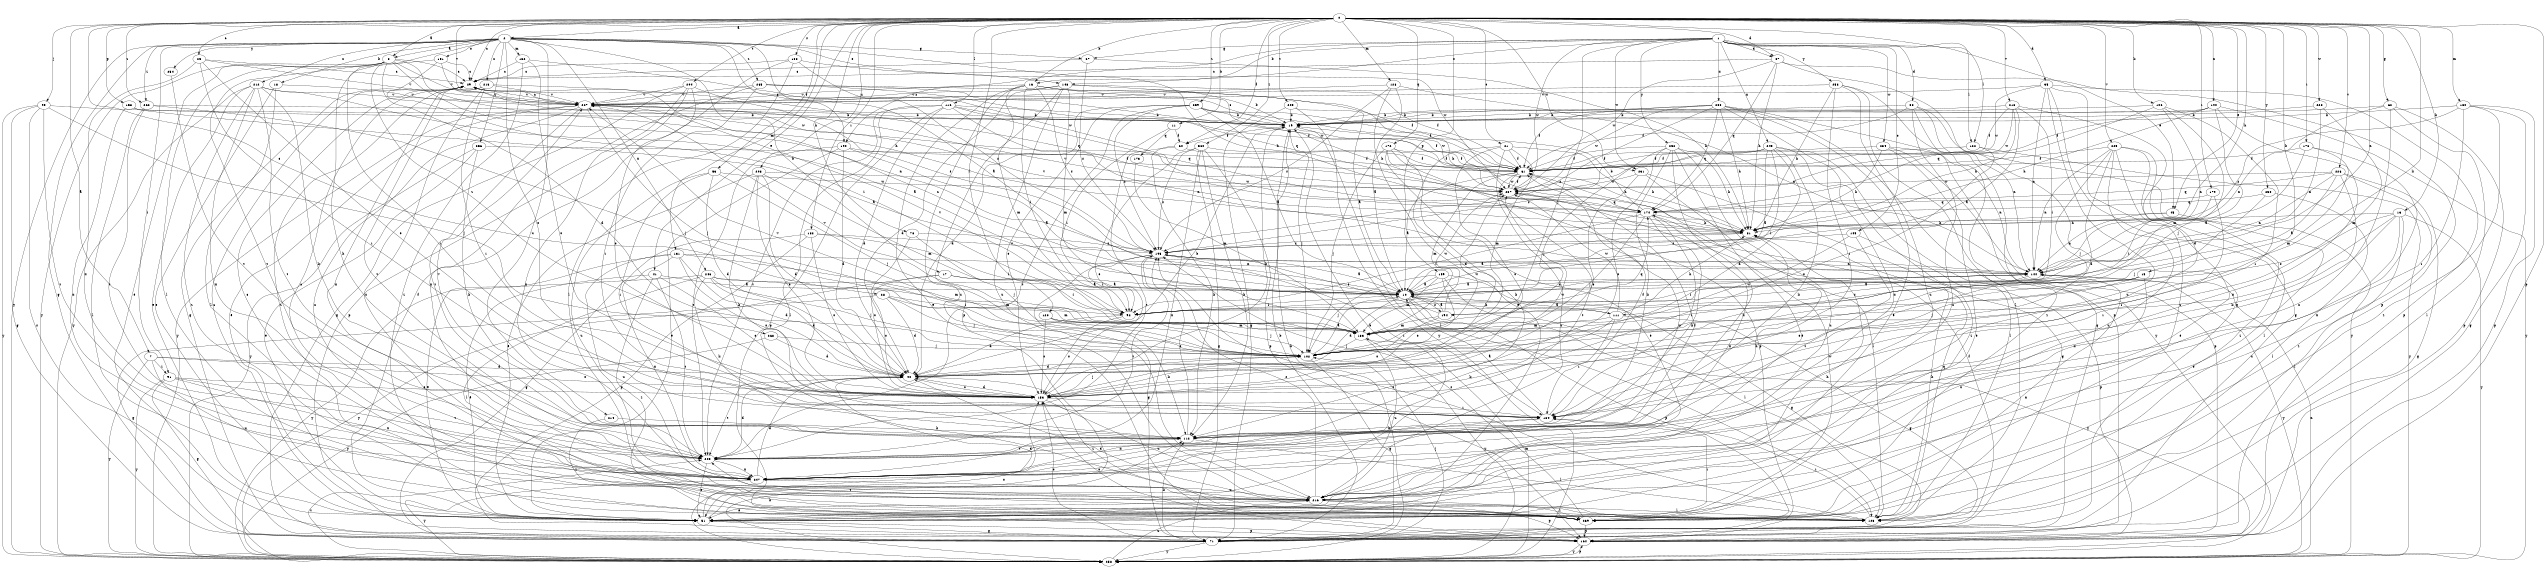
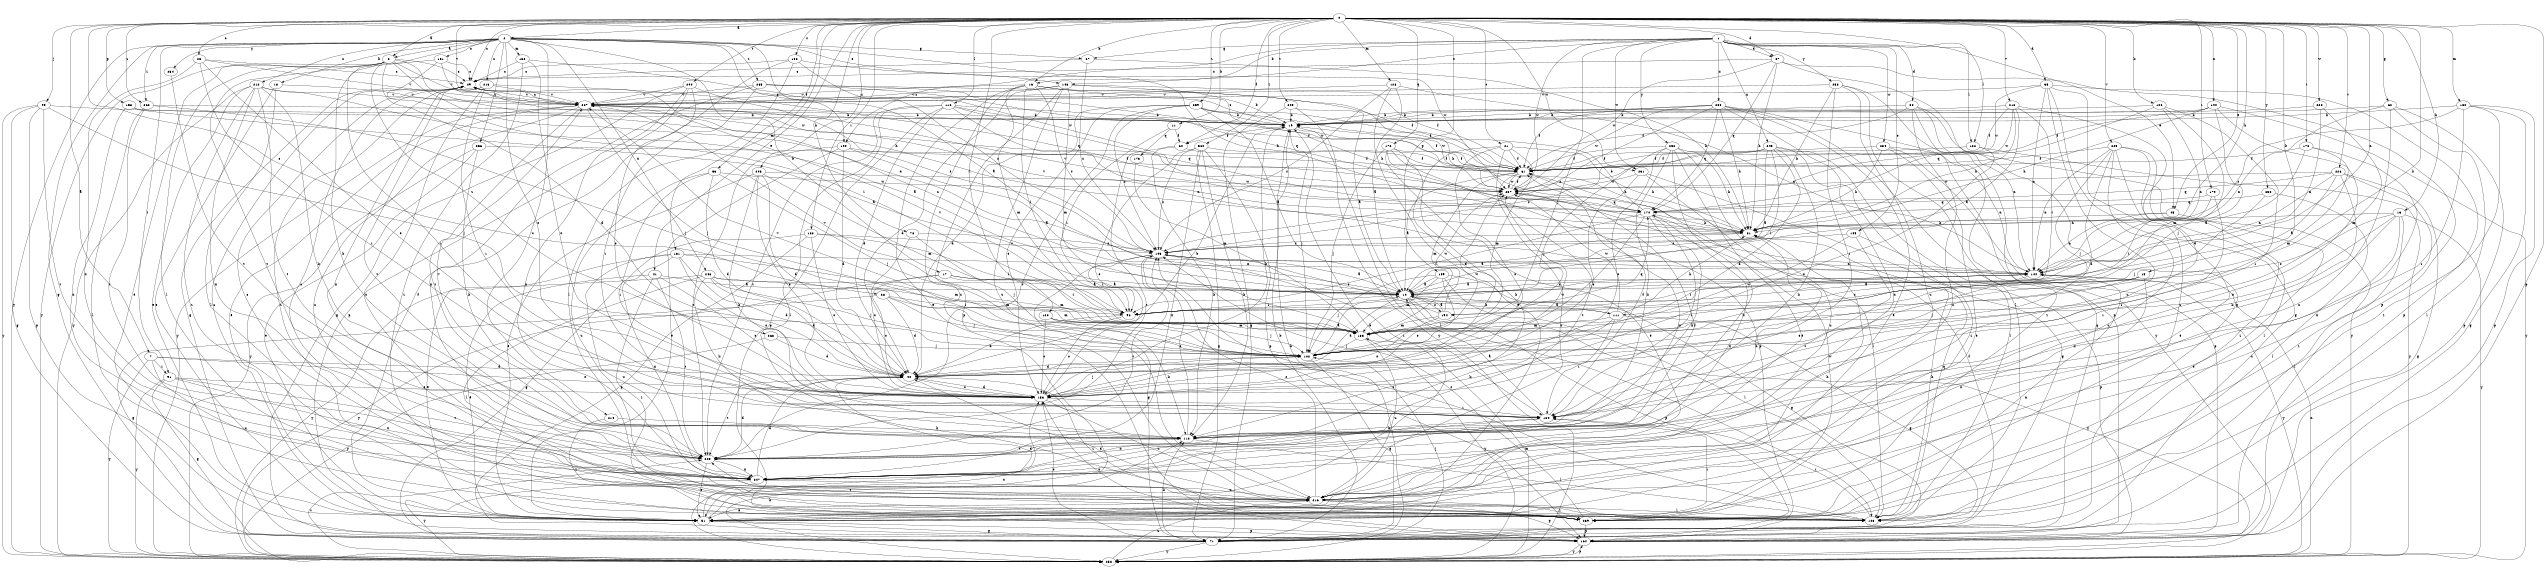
none -> (1057, 305)
(37, 326) -> (37, 326)
